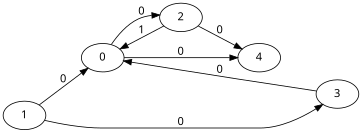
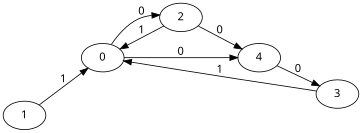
(220, 70) -> (220, 70)
(64, 79) -> (64, 79)
(182, 128) -> (295, 74)
